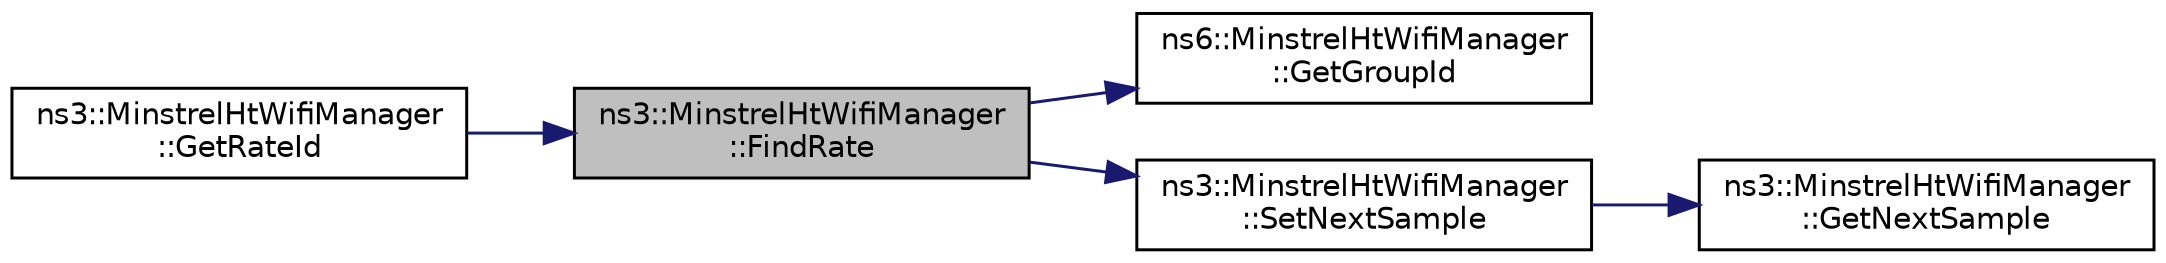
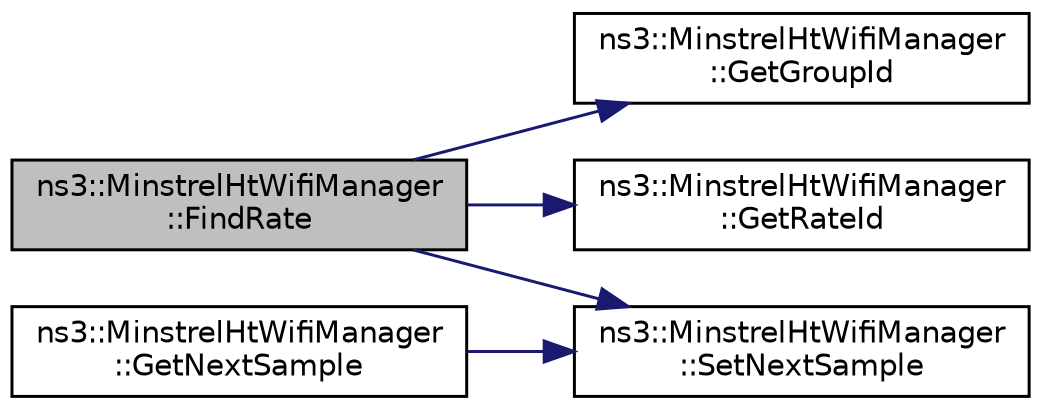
(1364, 58) -> (802, 58)
(506, 133) -> (506, 205)
(1630, 205) -> (506, 352)
